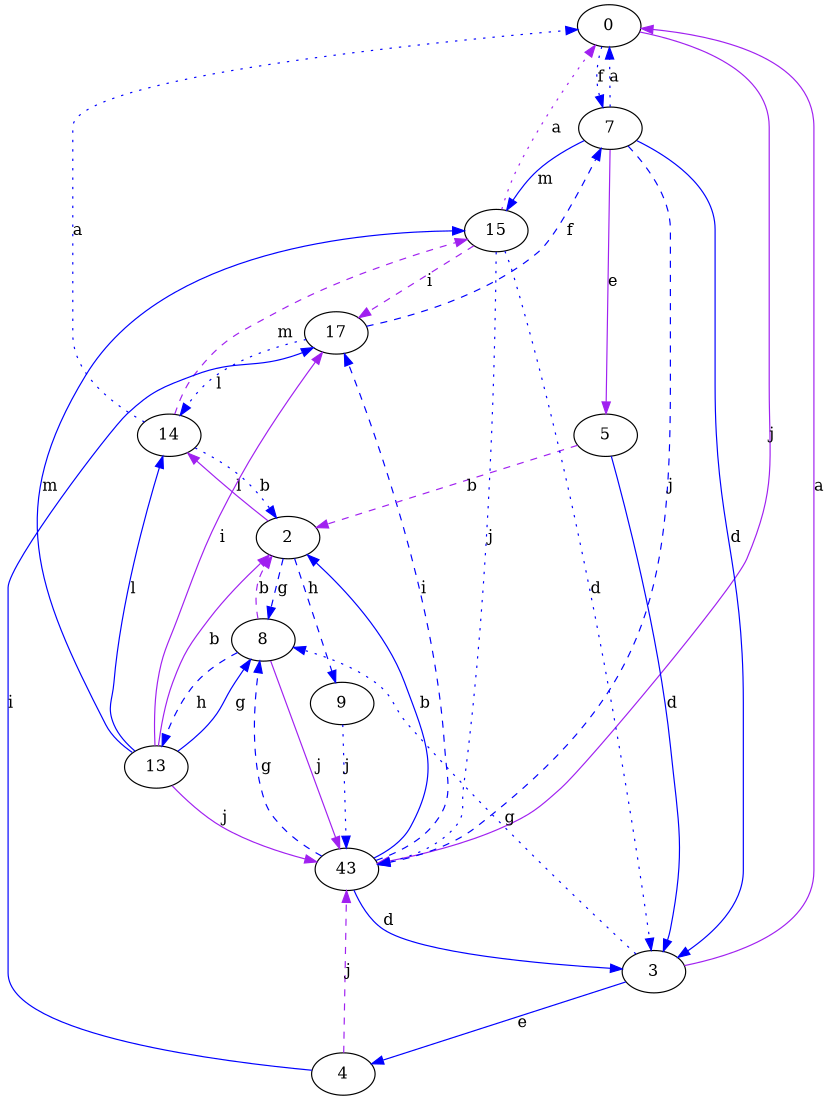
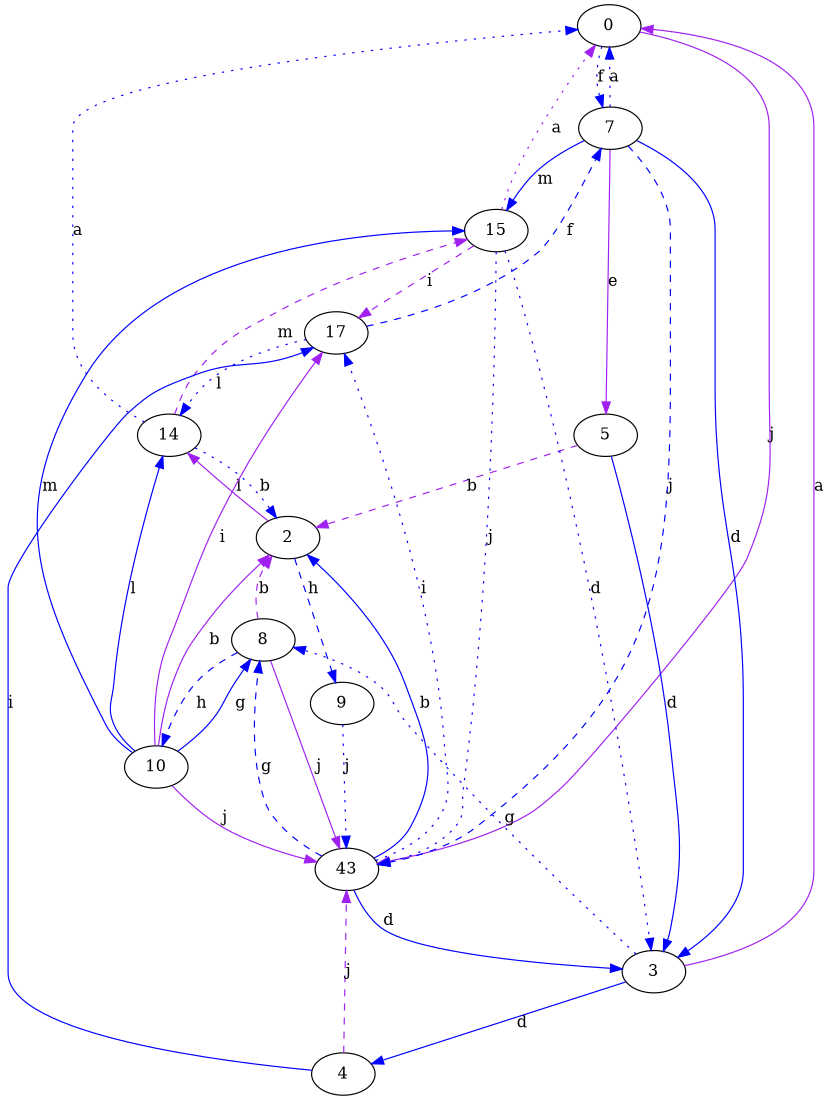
(277, 583) -> none
(427, 626) -> (427, 626)
(156, 767) -> (156, 767)
(523, 1023) -> (523, 1023)
